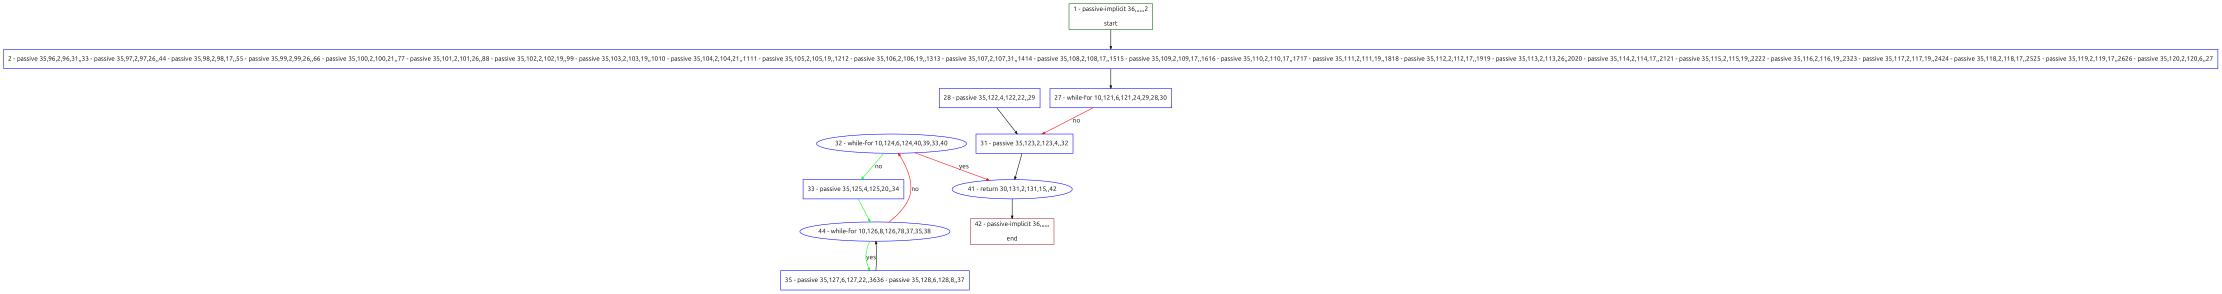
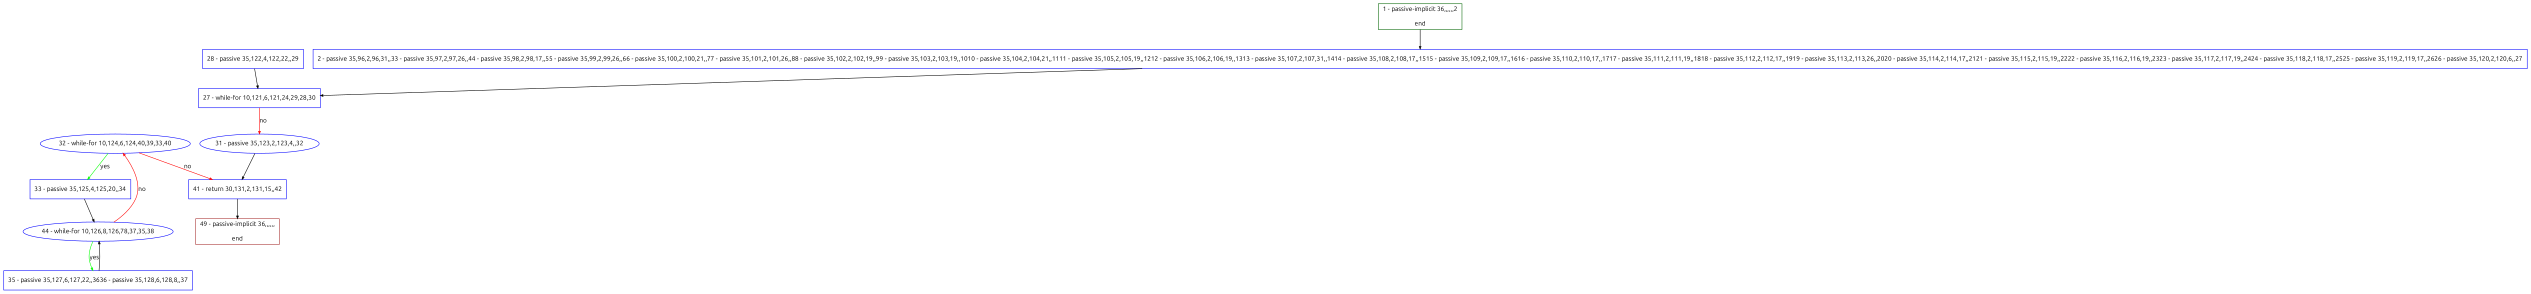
(1111, 17) -> (1420, 17)
(1006, 120) -> (256, 77)
(1025, 144) -> (259, 144)
(879, 166) -> (105, 166)
(964, 166) -> (188, 166)
(1012, 189) -> (237, 189)
(864, 209) -> (89, 209)
(1012, 232) -> (237, 232)
